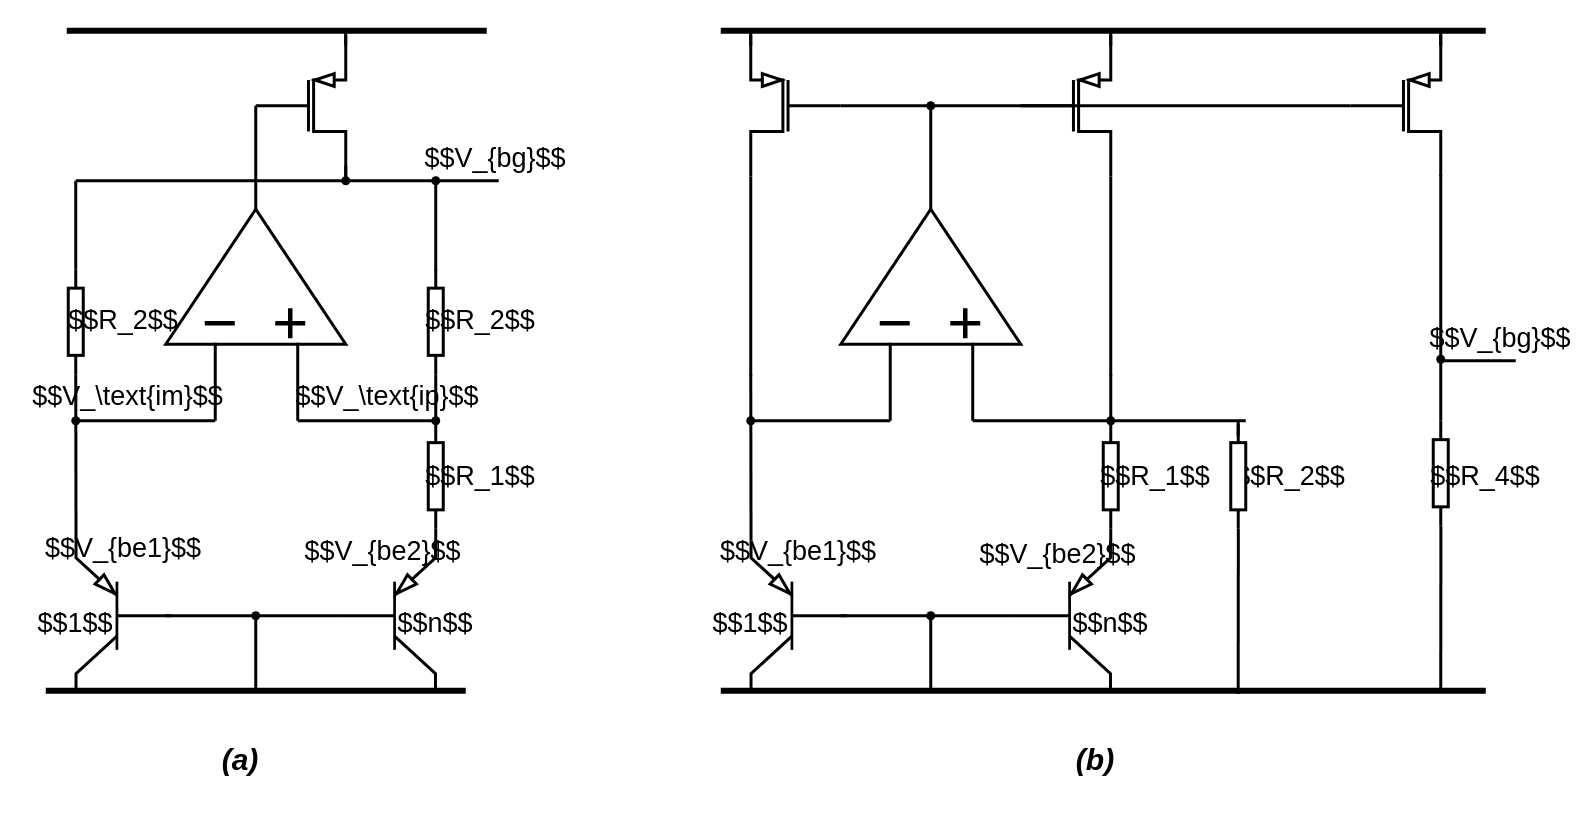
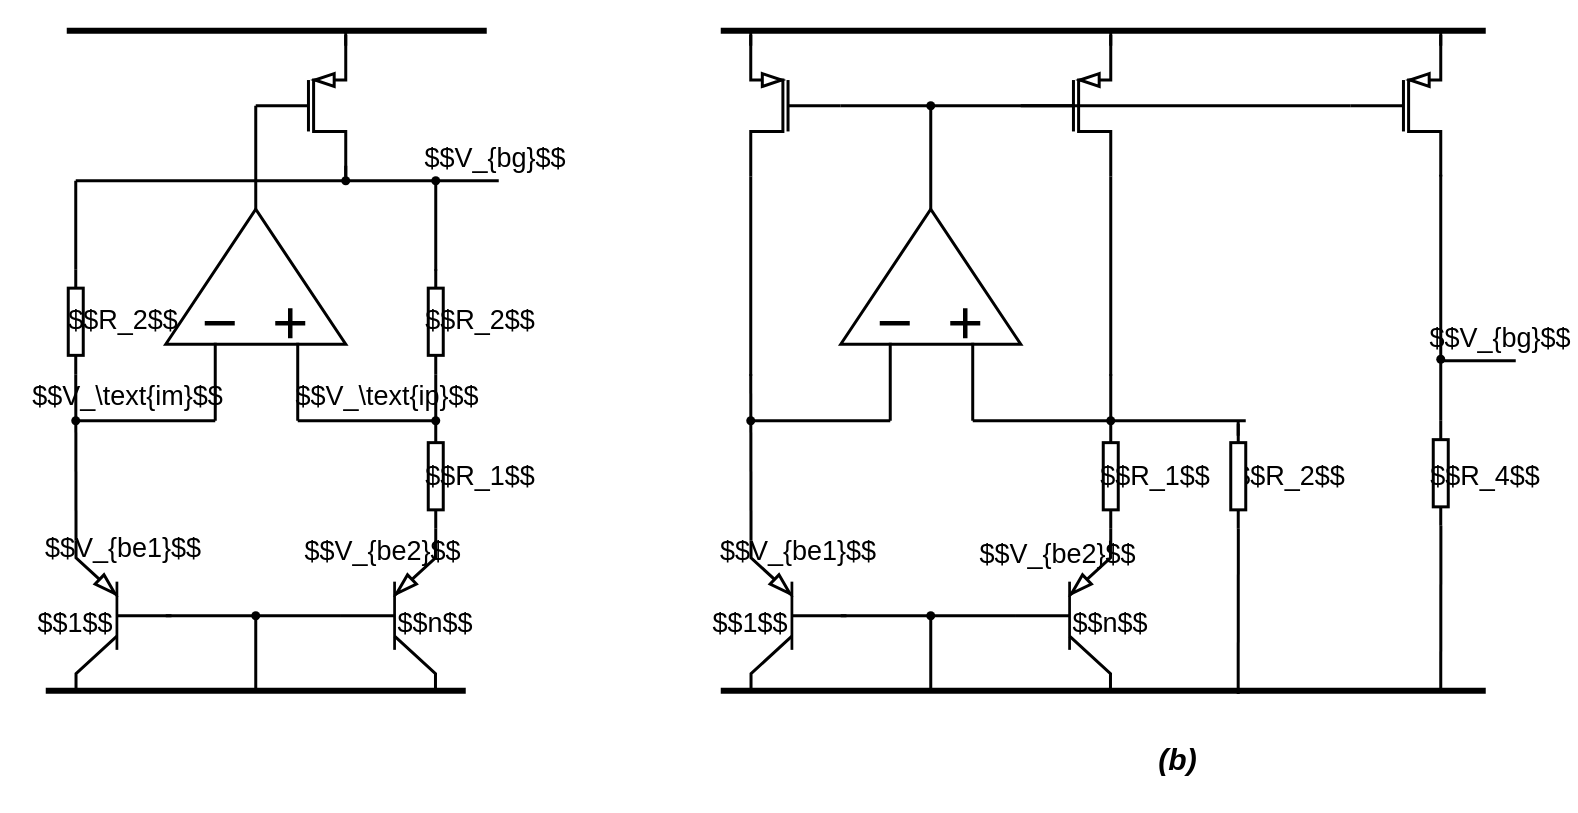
(241, 758) -> none
(1096, 758) -> (1178, 758)
